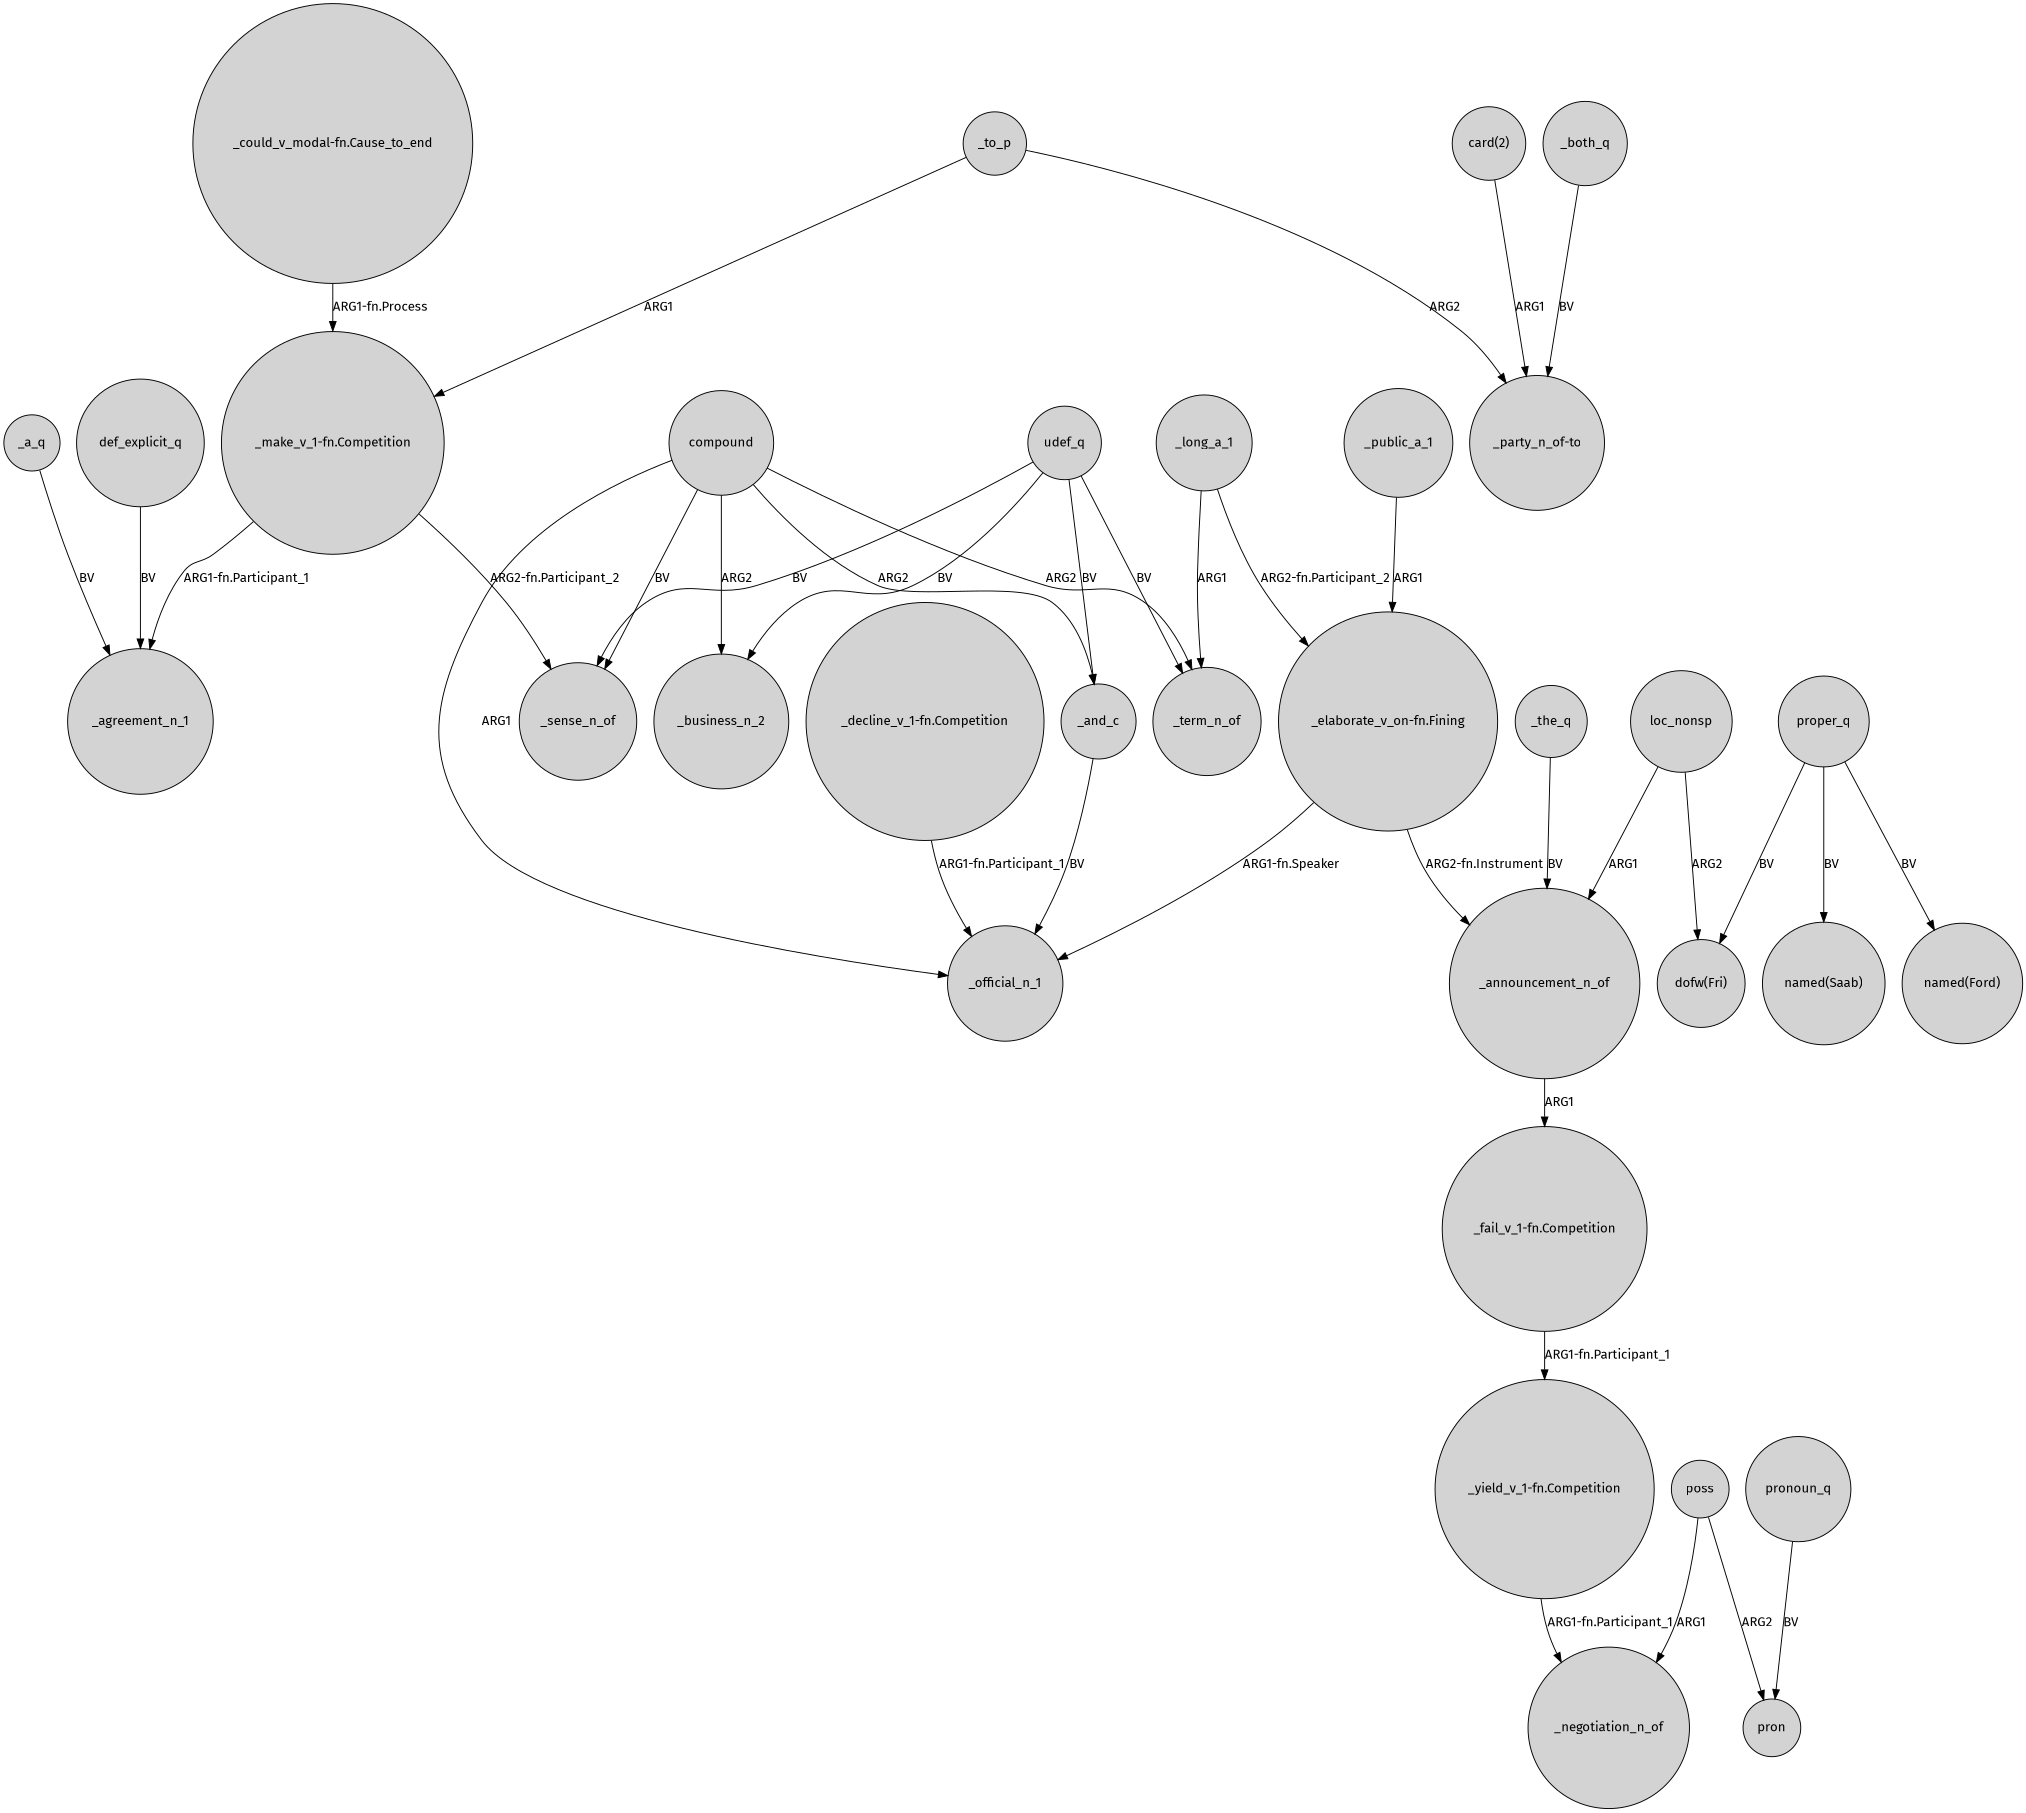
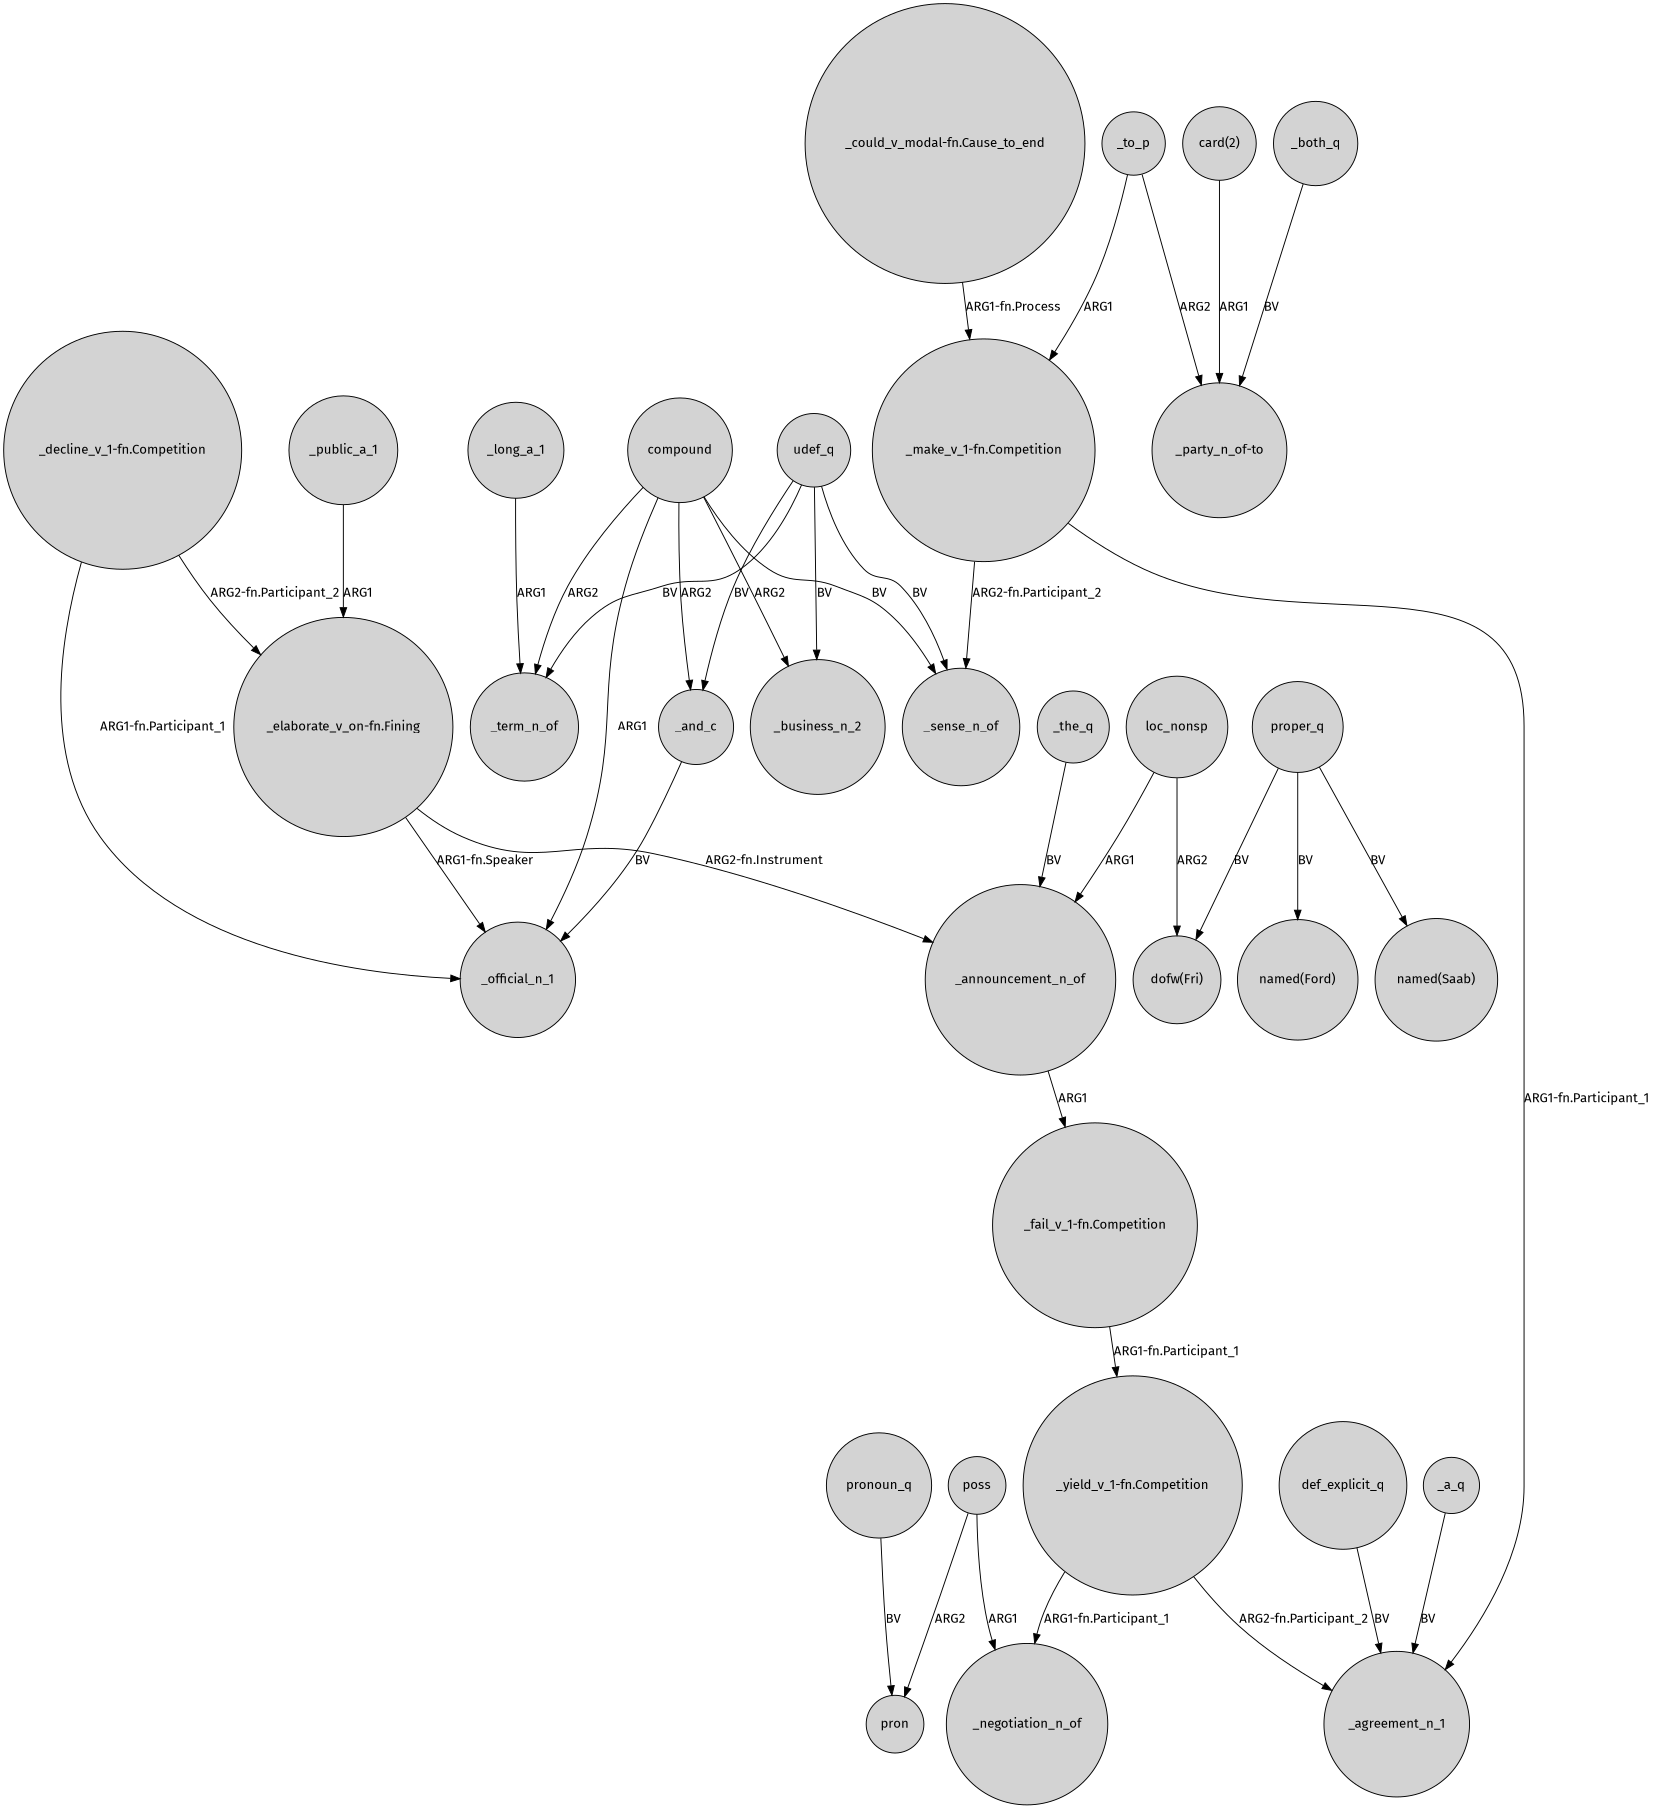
(1251, 569) -> (213, 604)
none -> (1253, 1638)
